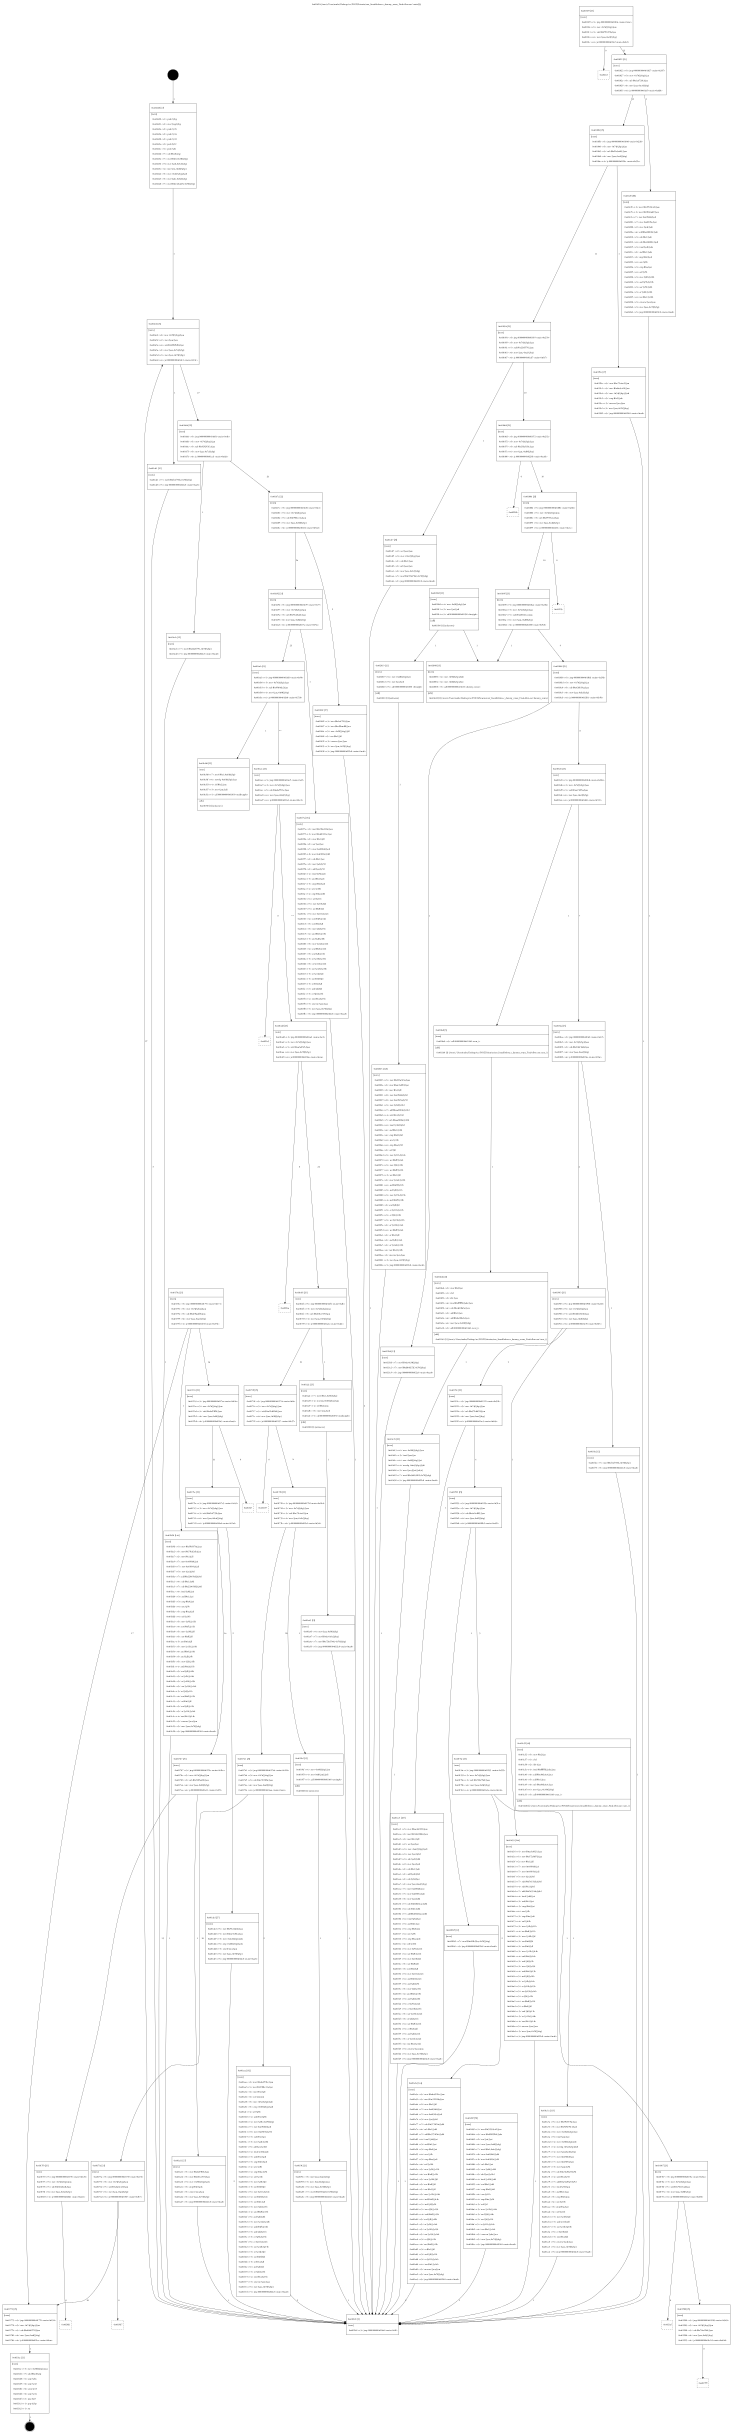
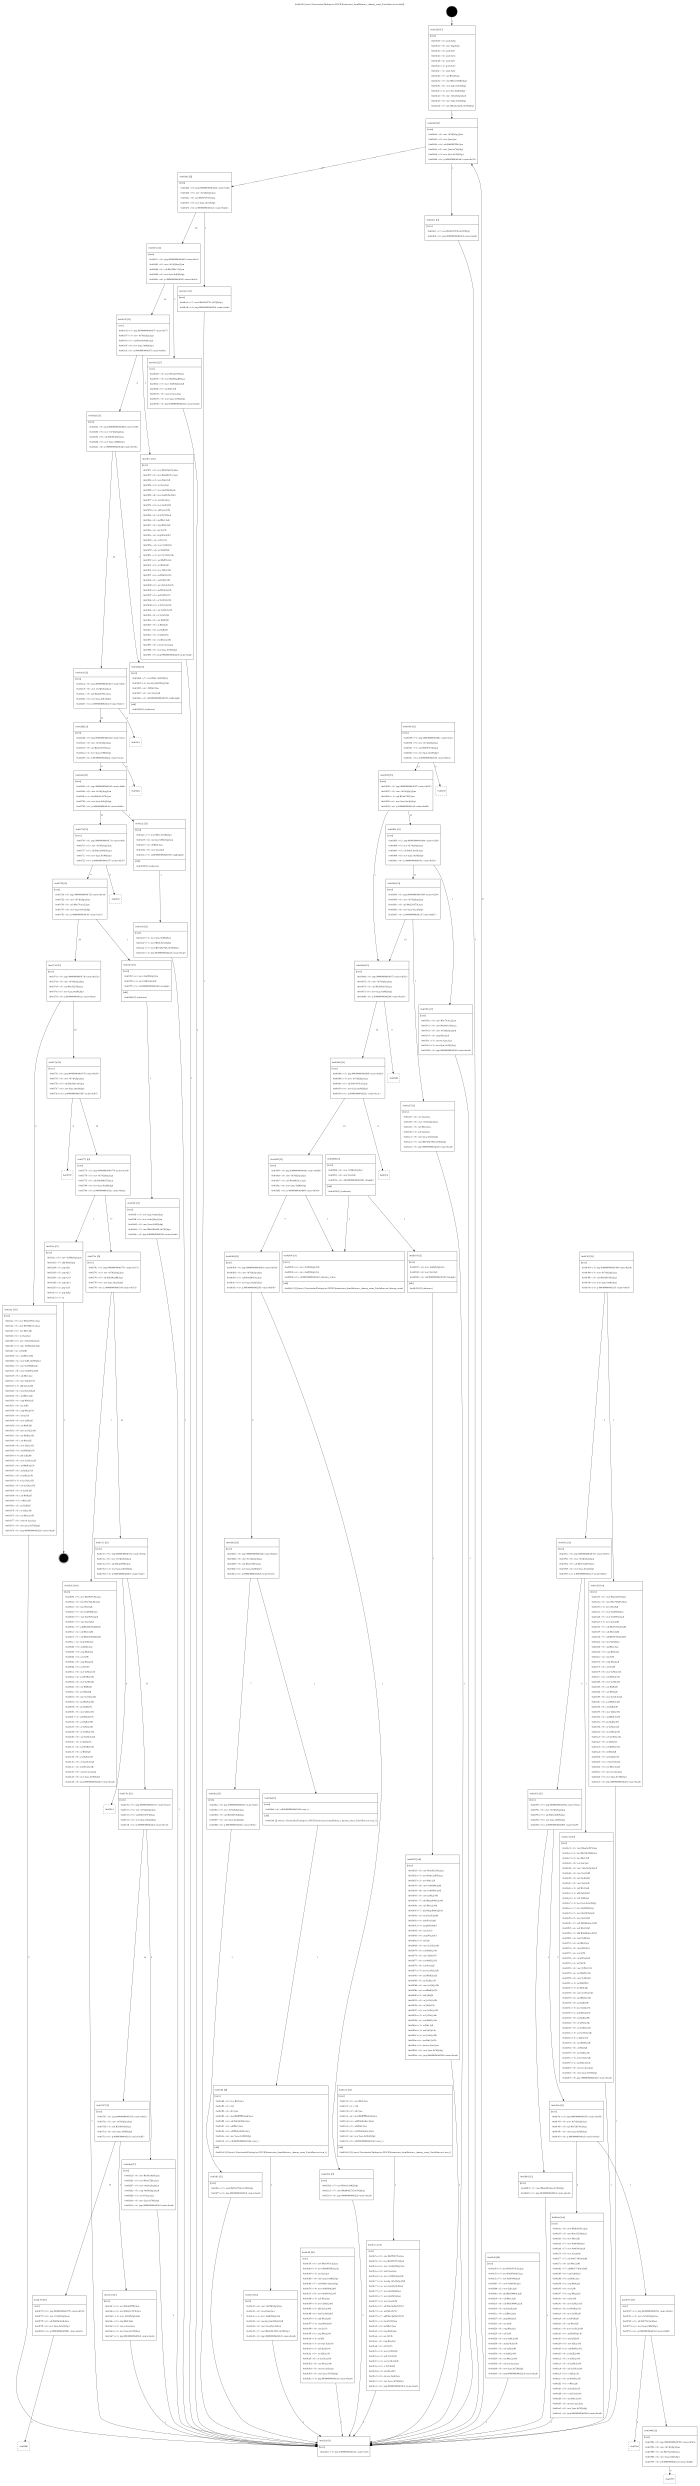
(649, 142) -> (374, 884)
(578, 1174) -> none
(67, 1809) -> (108, 1223)
